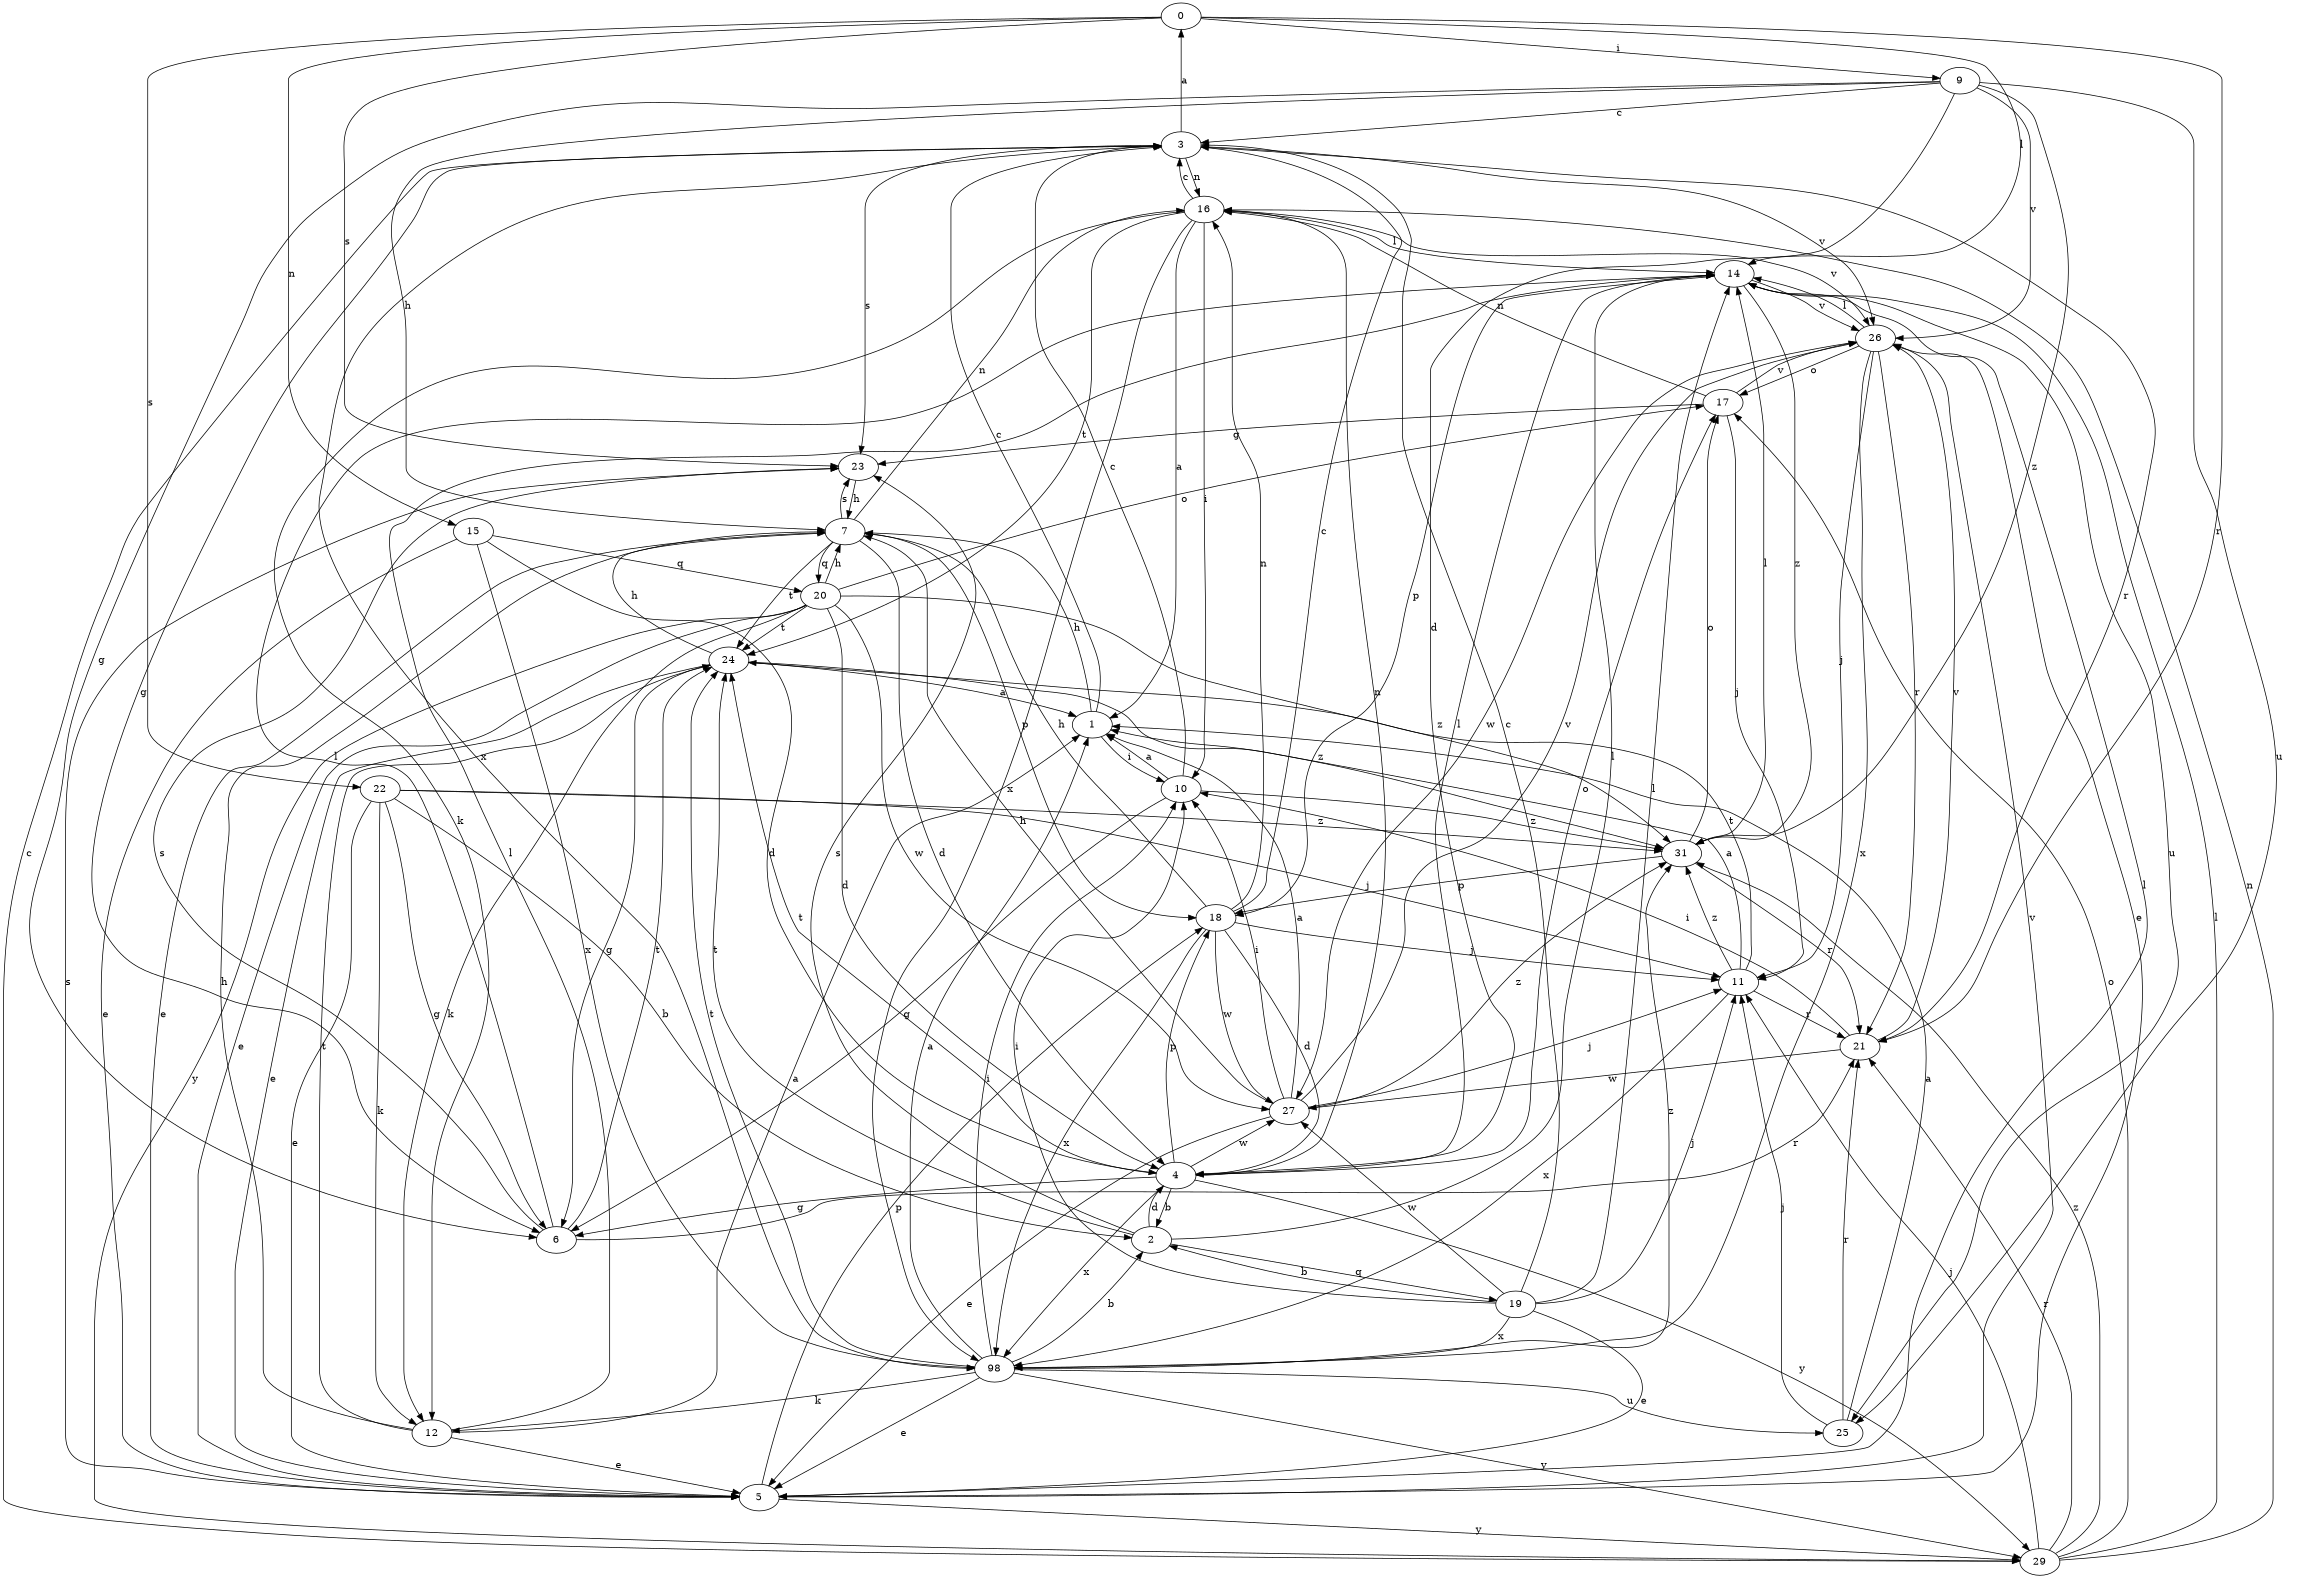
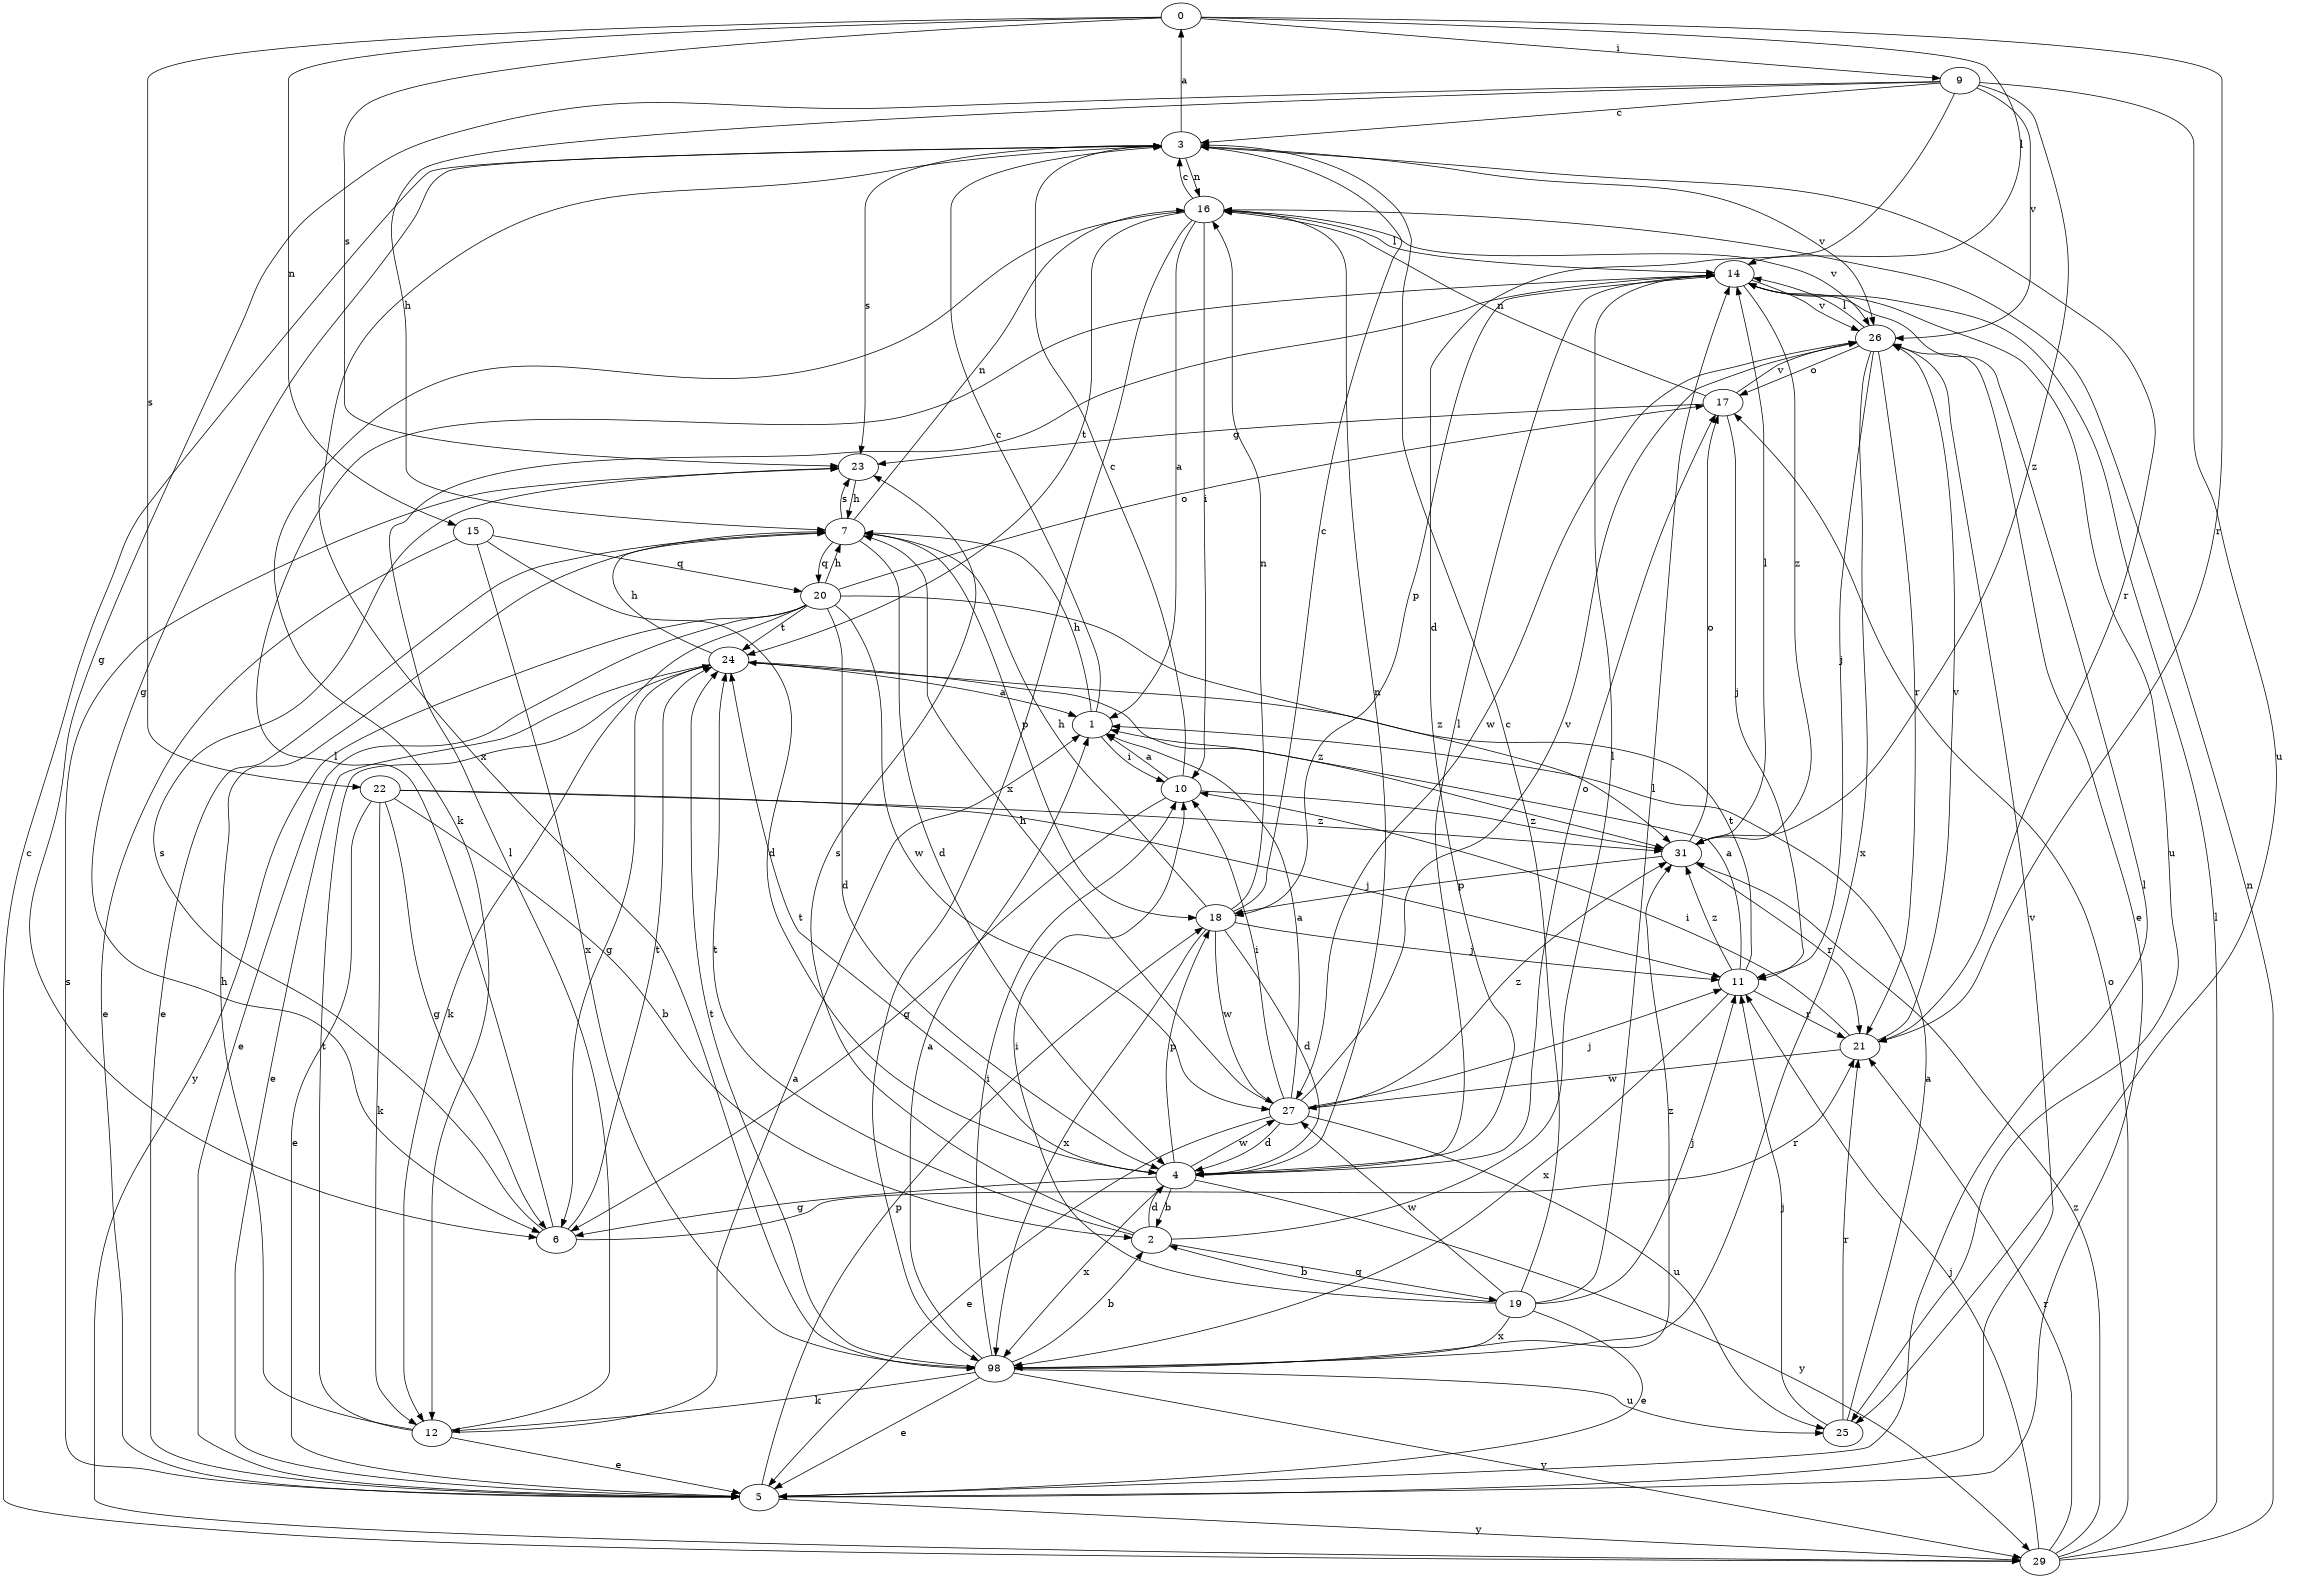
(788, 583) -> none
none -> (1245, 1153)
none -> (1595, 1225)
